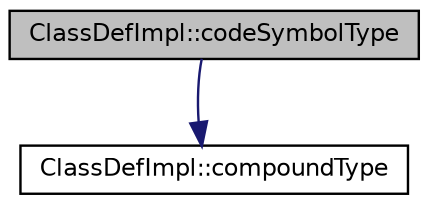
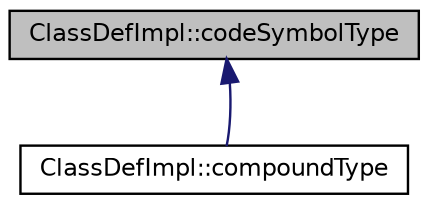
(198, 90) -> (230, 115)
